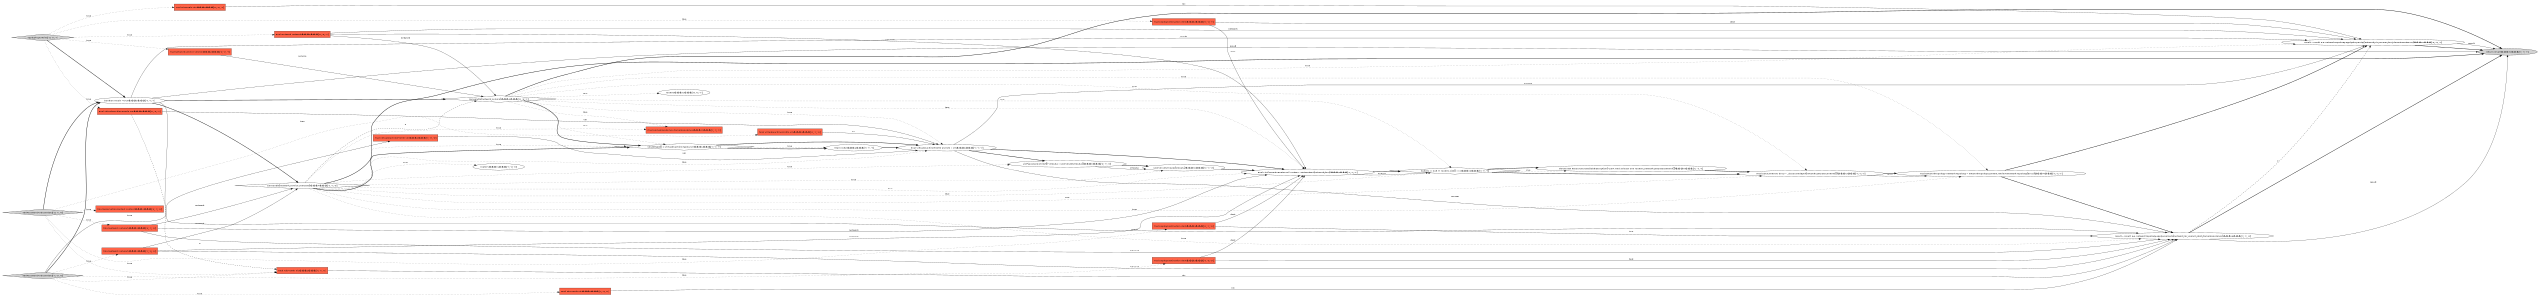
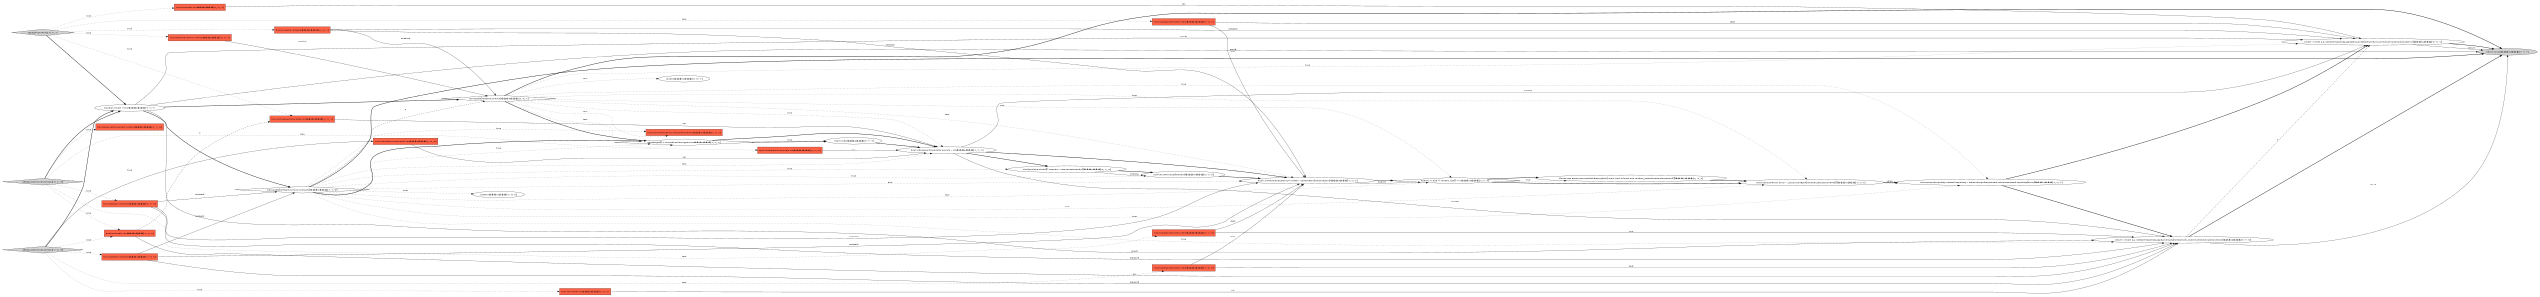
(165, 232) -> (189, 162)
